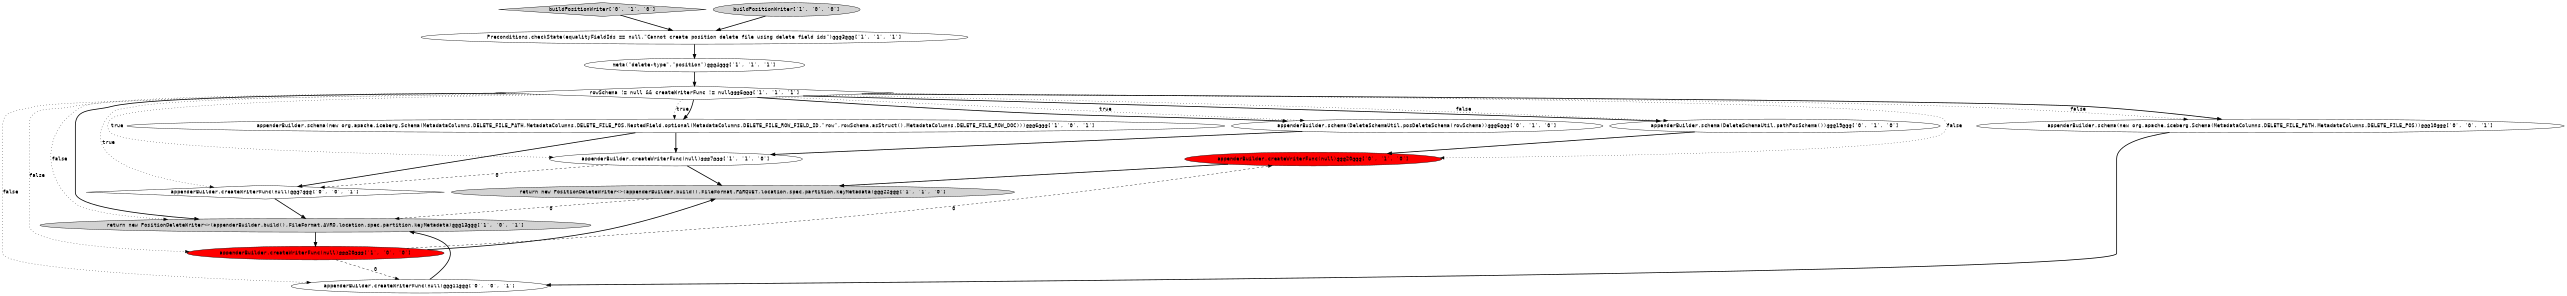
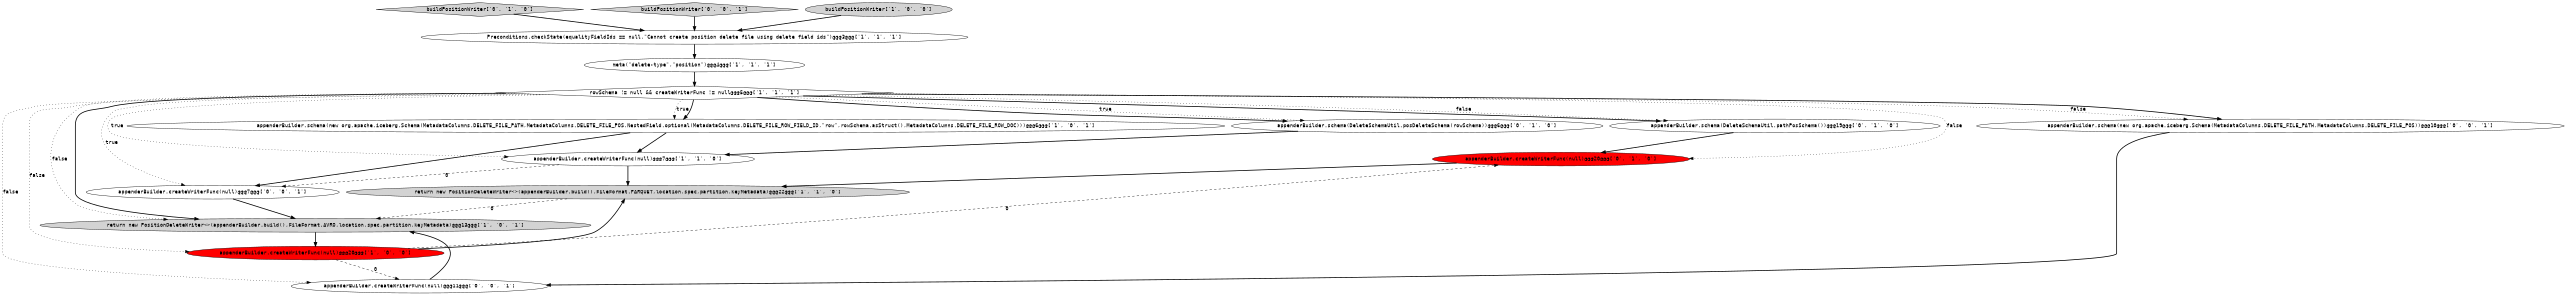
none -> (695, 10)
(265, 192) -> (213, 192)
